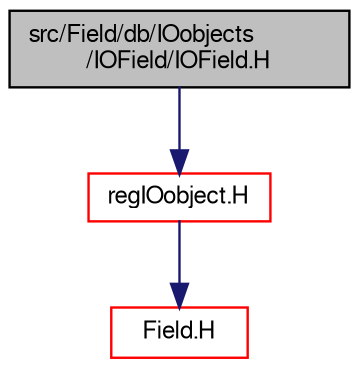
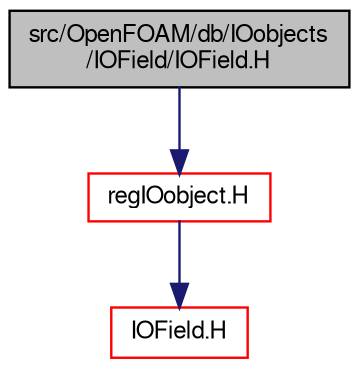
(179, 49) -> (179, 49)
(179, 333) -> (179, 333)
